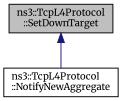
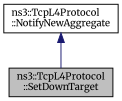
(61, 55) -> (61, 55)
